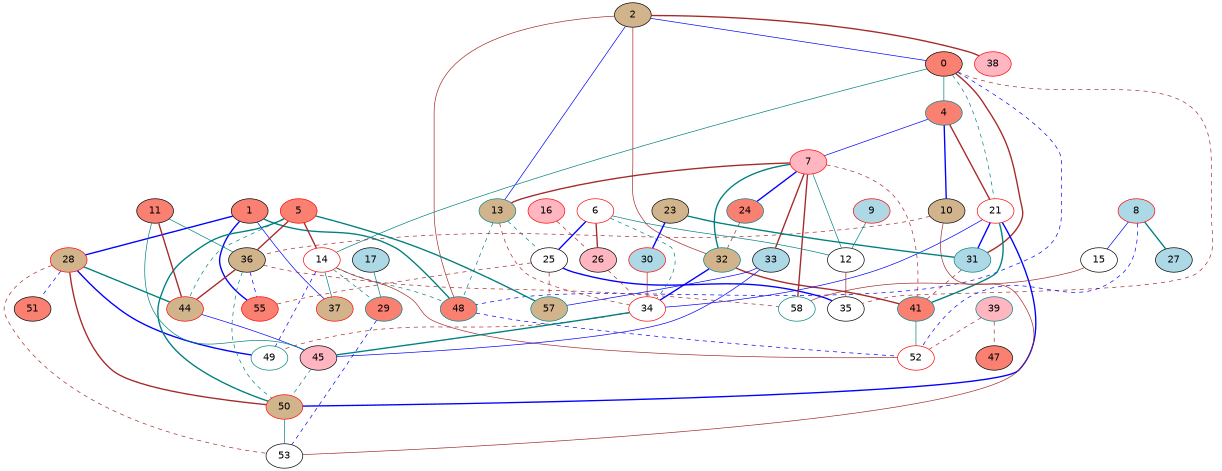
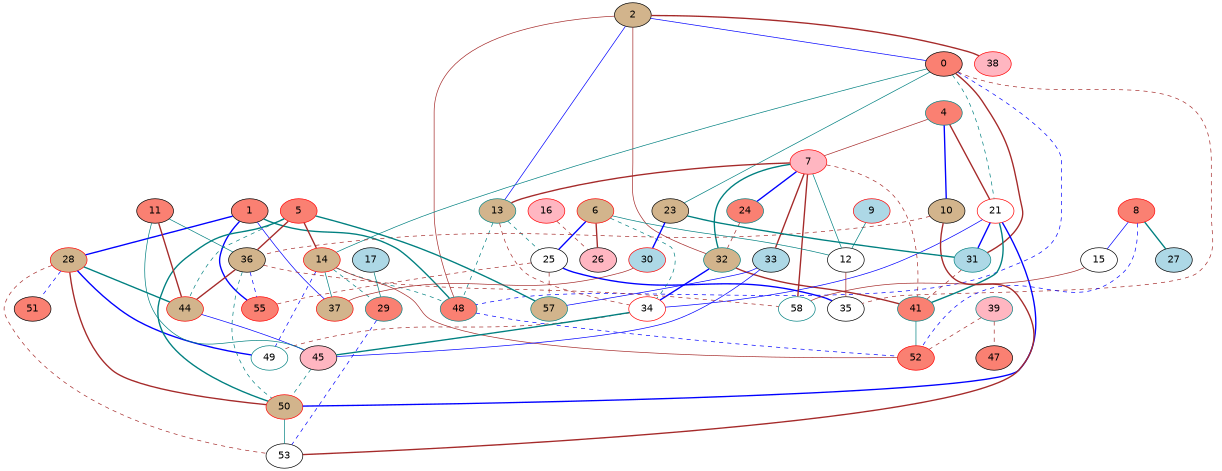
(944, 89) -> (807, 137)
(876, 138) -> (876, 138)
(595, 211) -> (595, 211)
(1136, 211) -> (1136, 211)
(322, 260) -> (322, 260)
(647, 280) -> (491, 284)
(625, 287) -> none
(916, 358) -> (916, 358)
(769, 423) -> (769, 423)
